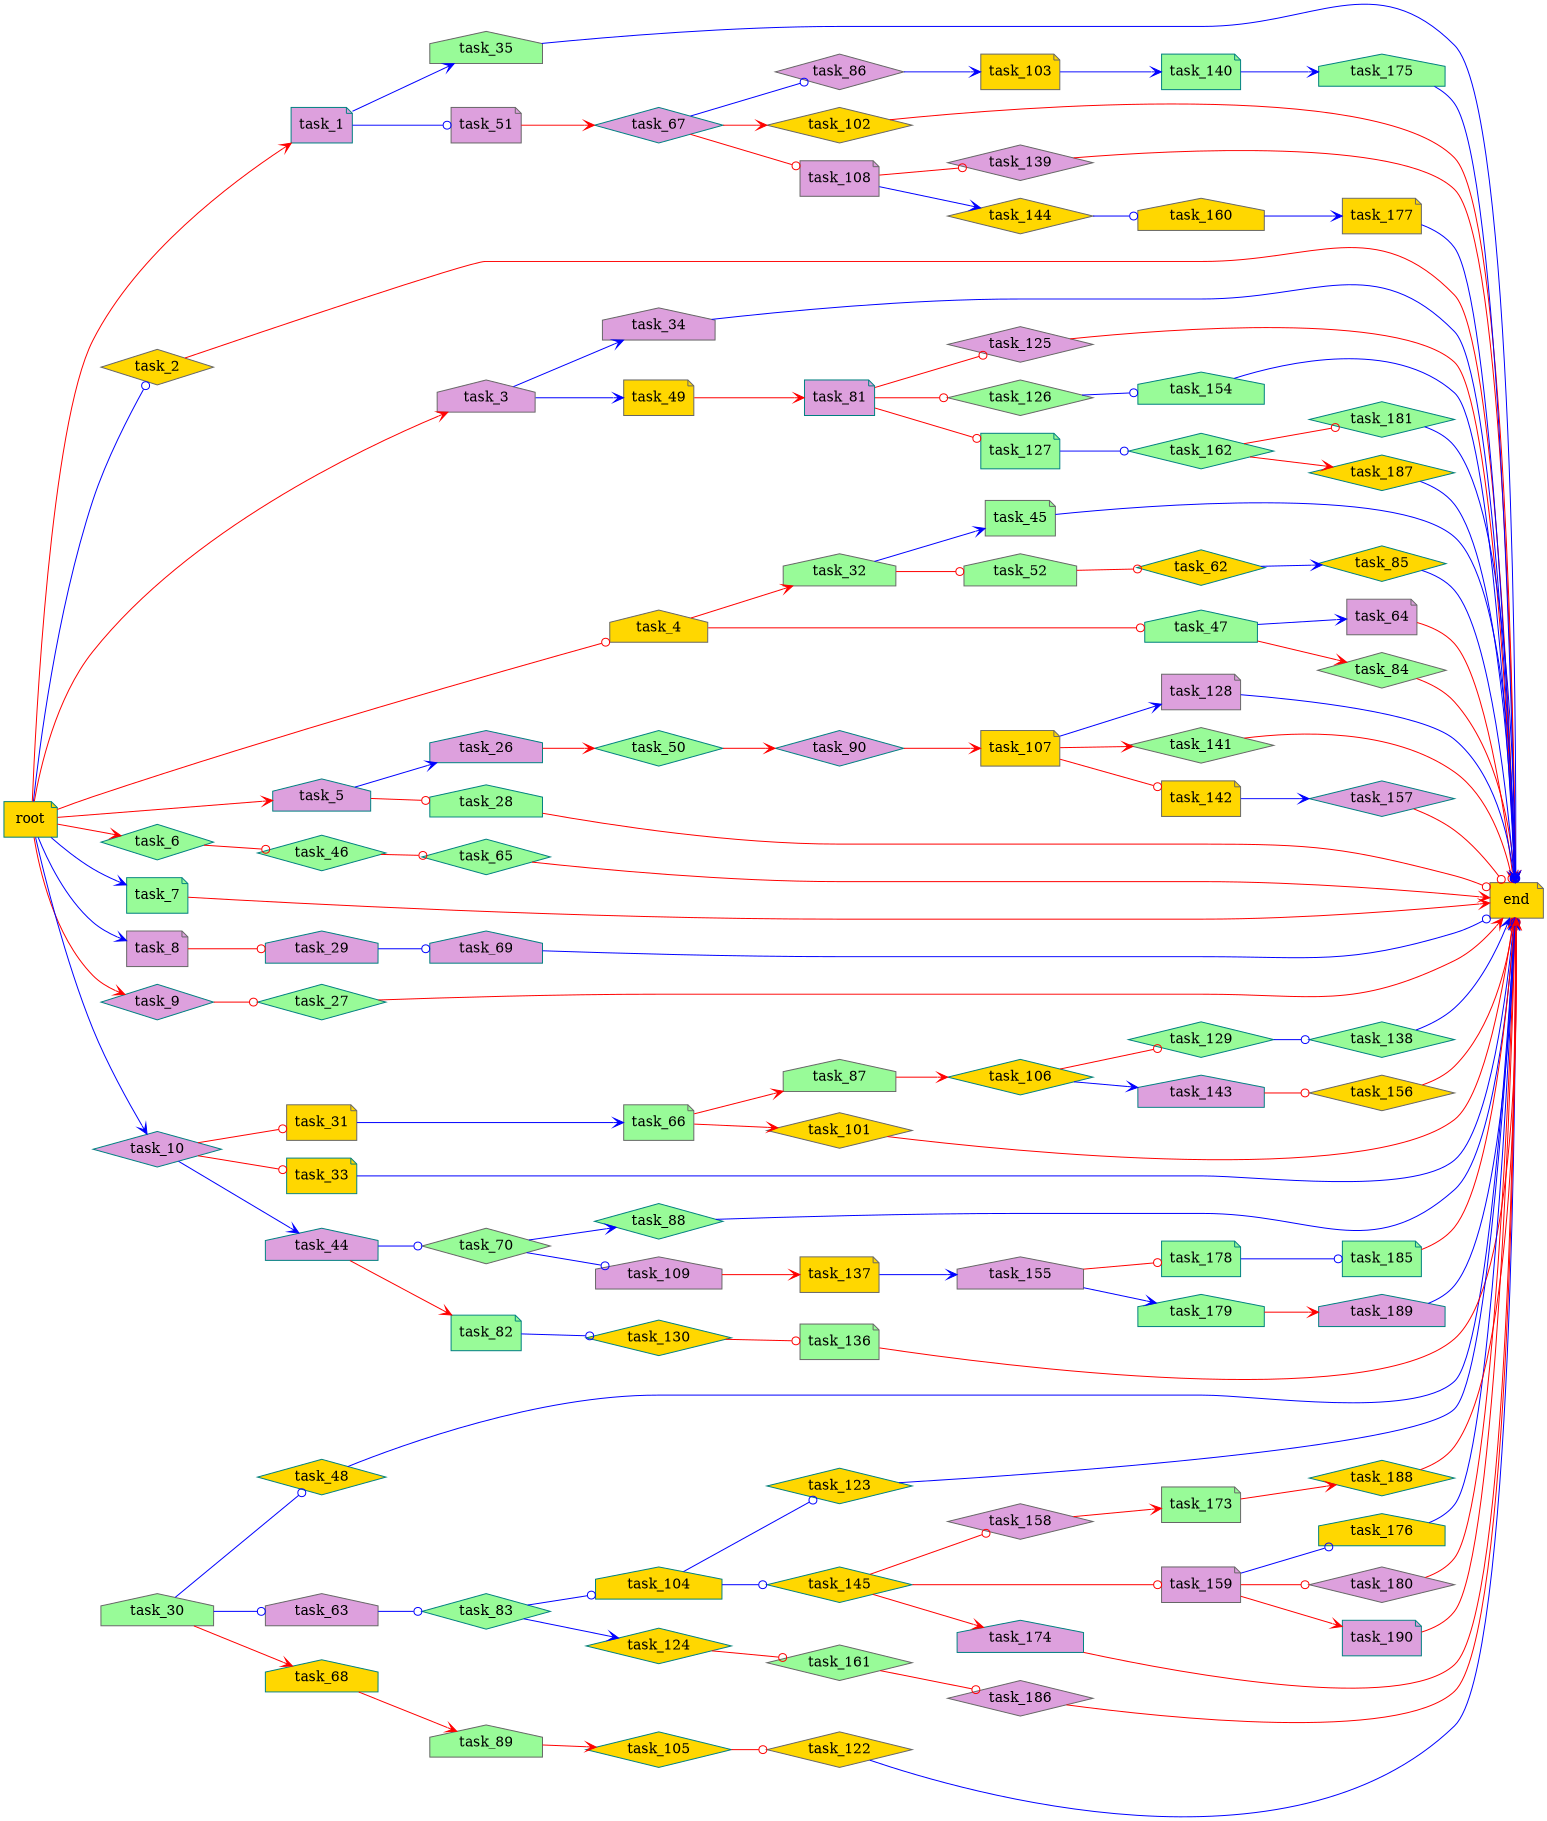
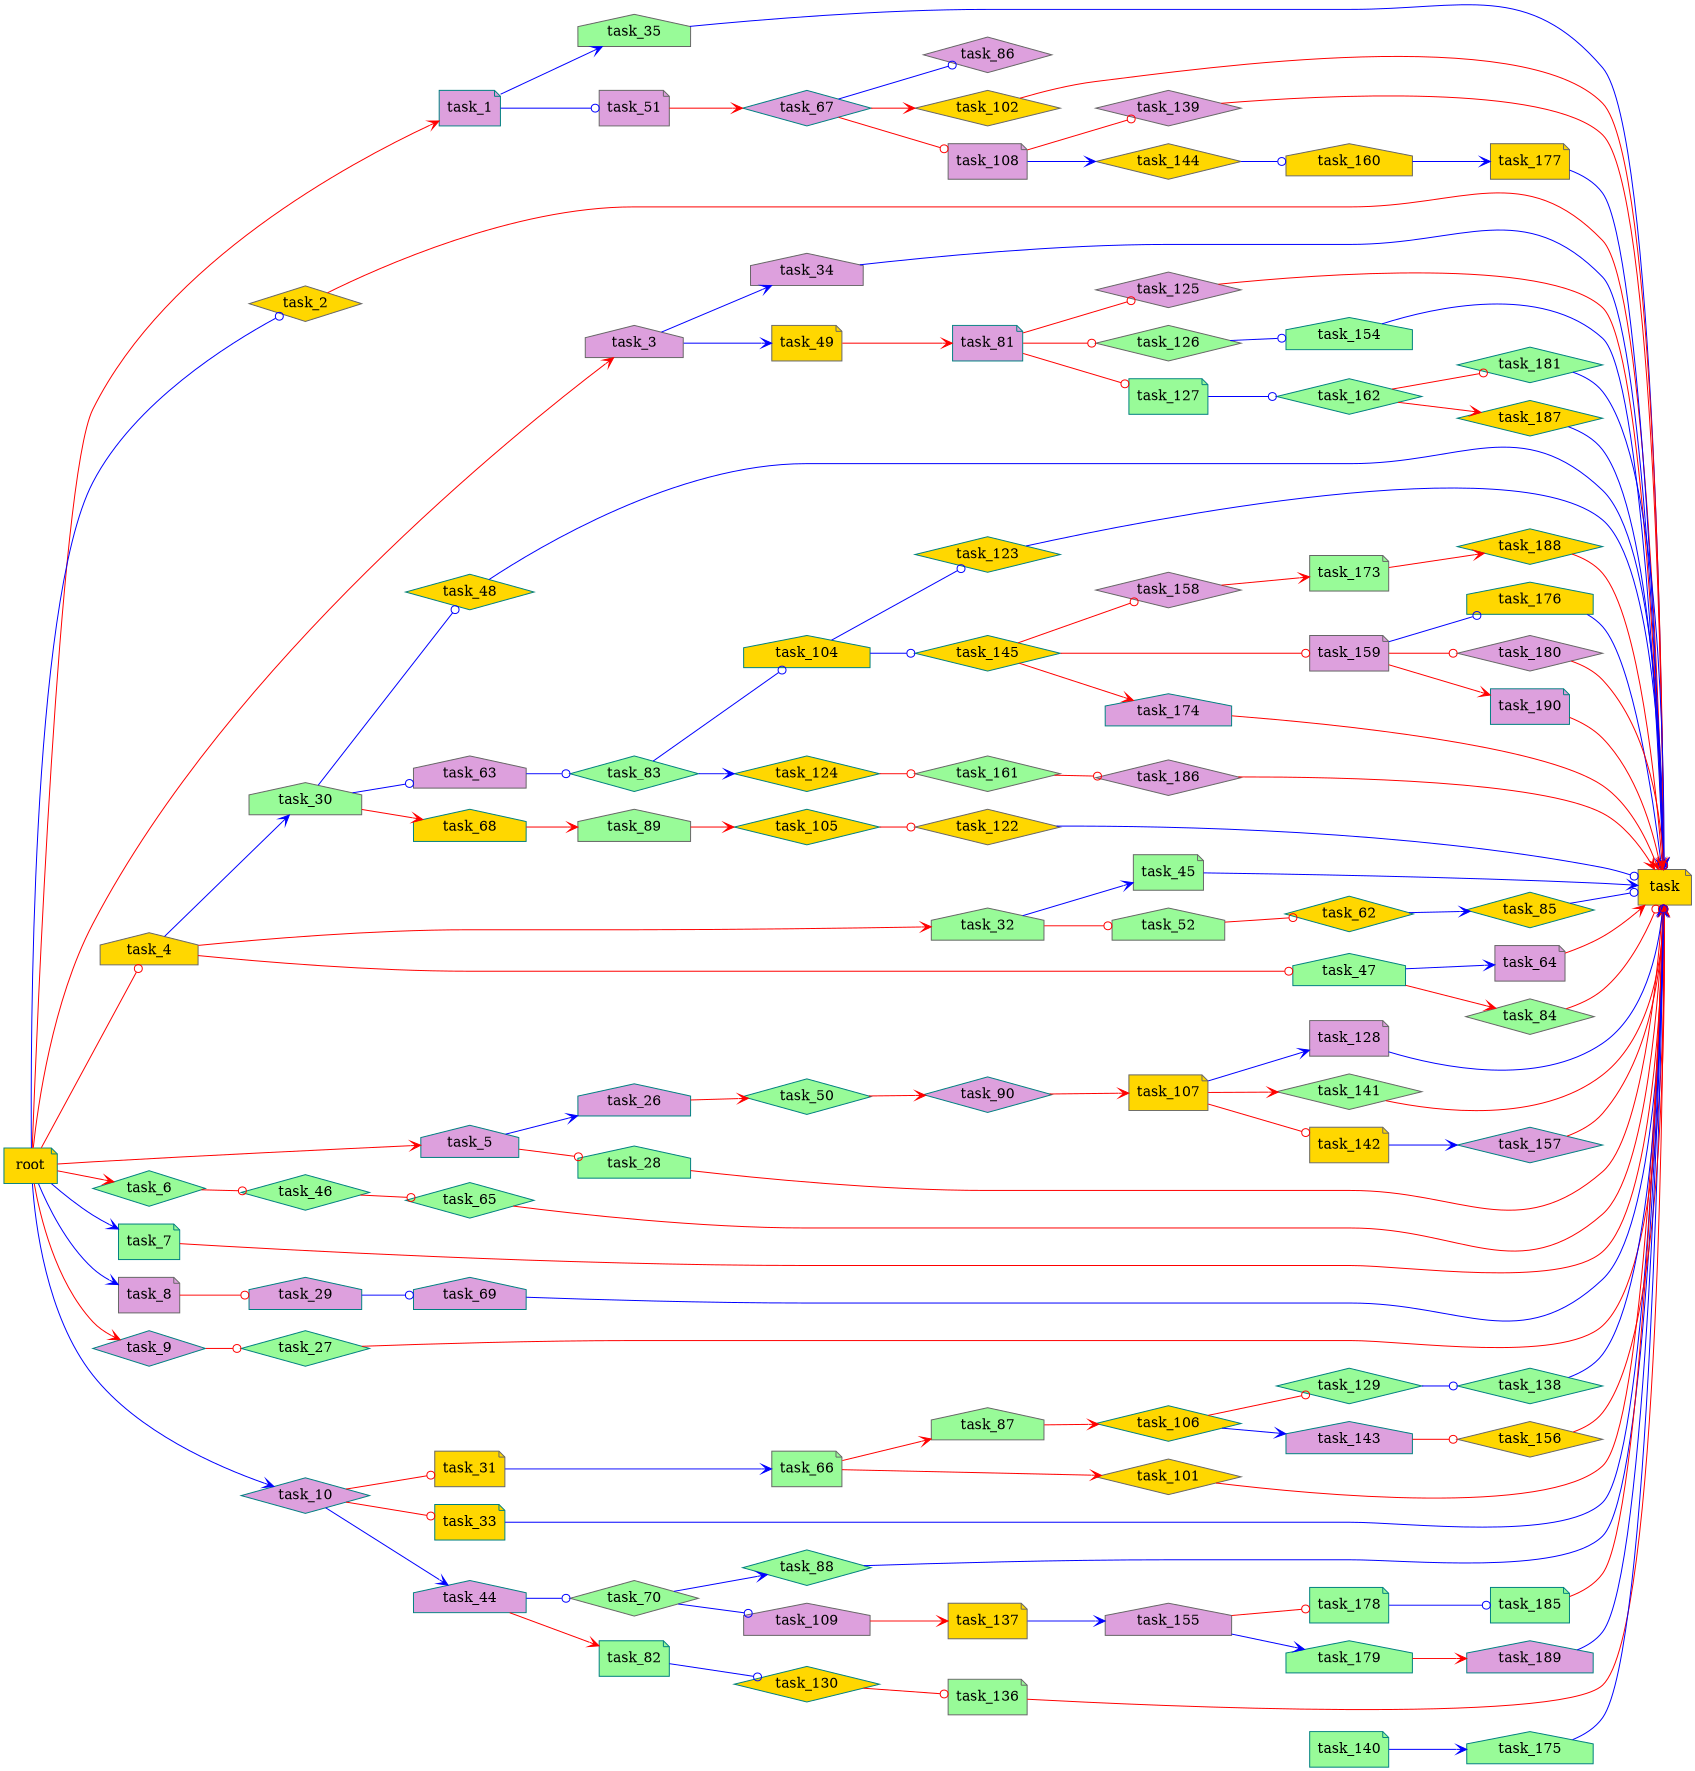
(1020, 72) -> none
none -> (223, 879)
(1517, 900) -> (1665, 887)
